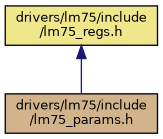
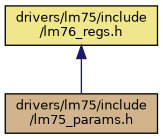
(81, 26) -> (81, 26)
